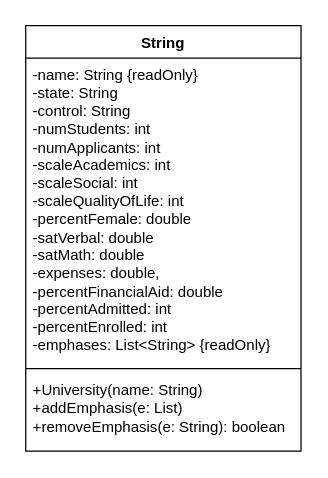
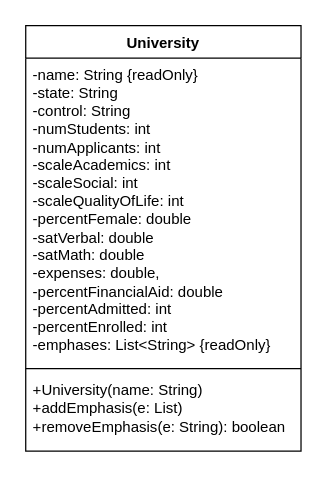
(163, 43) -> (163, 43)
